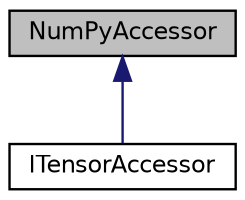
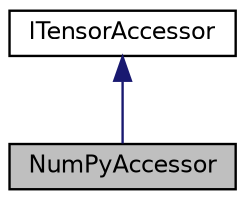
(123, 112) -> (123, 112)
